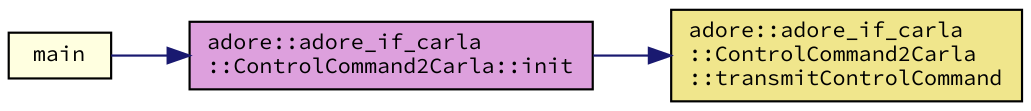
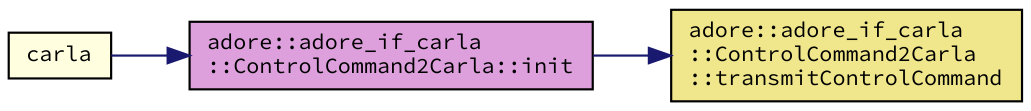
(60, 56) -> (60, 56)
